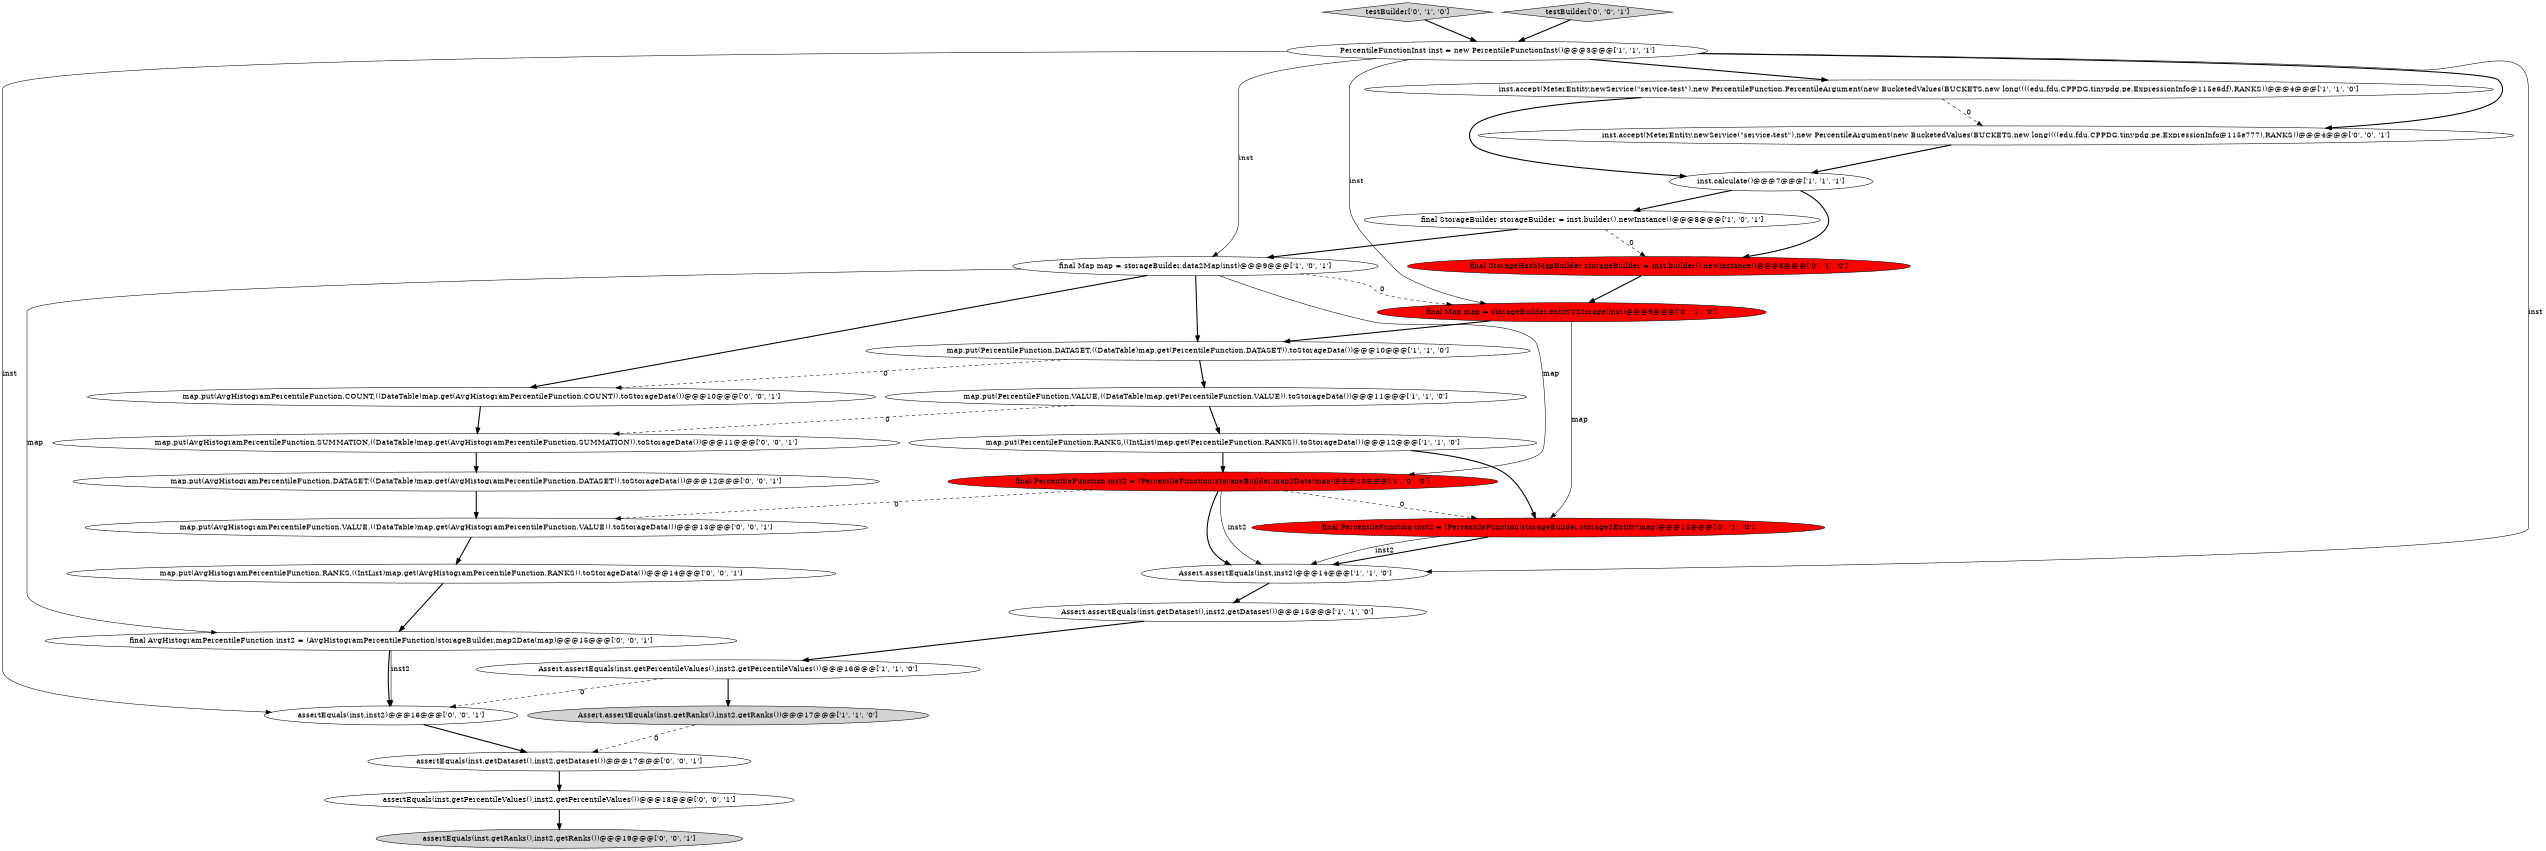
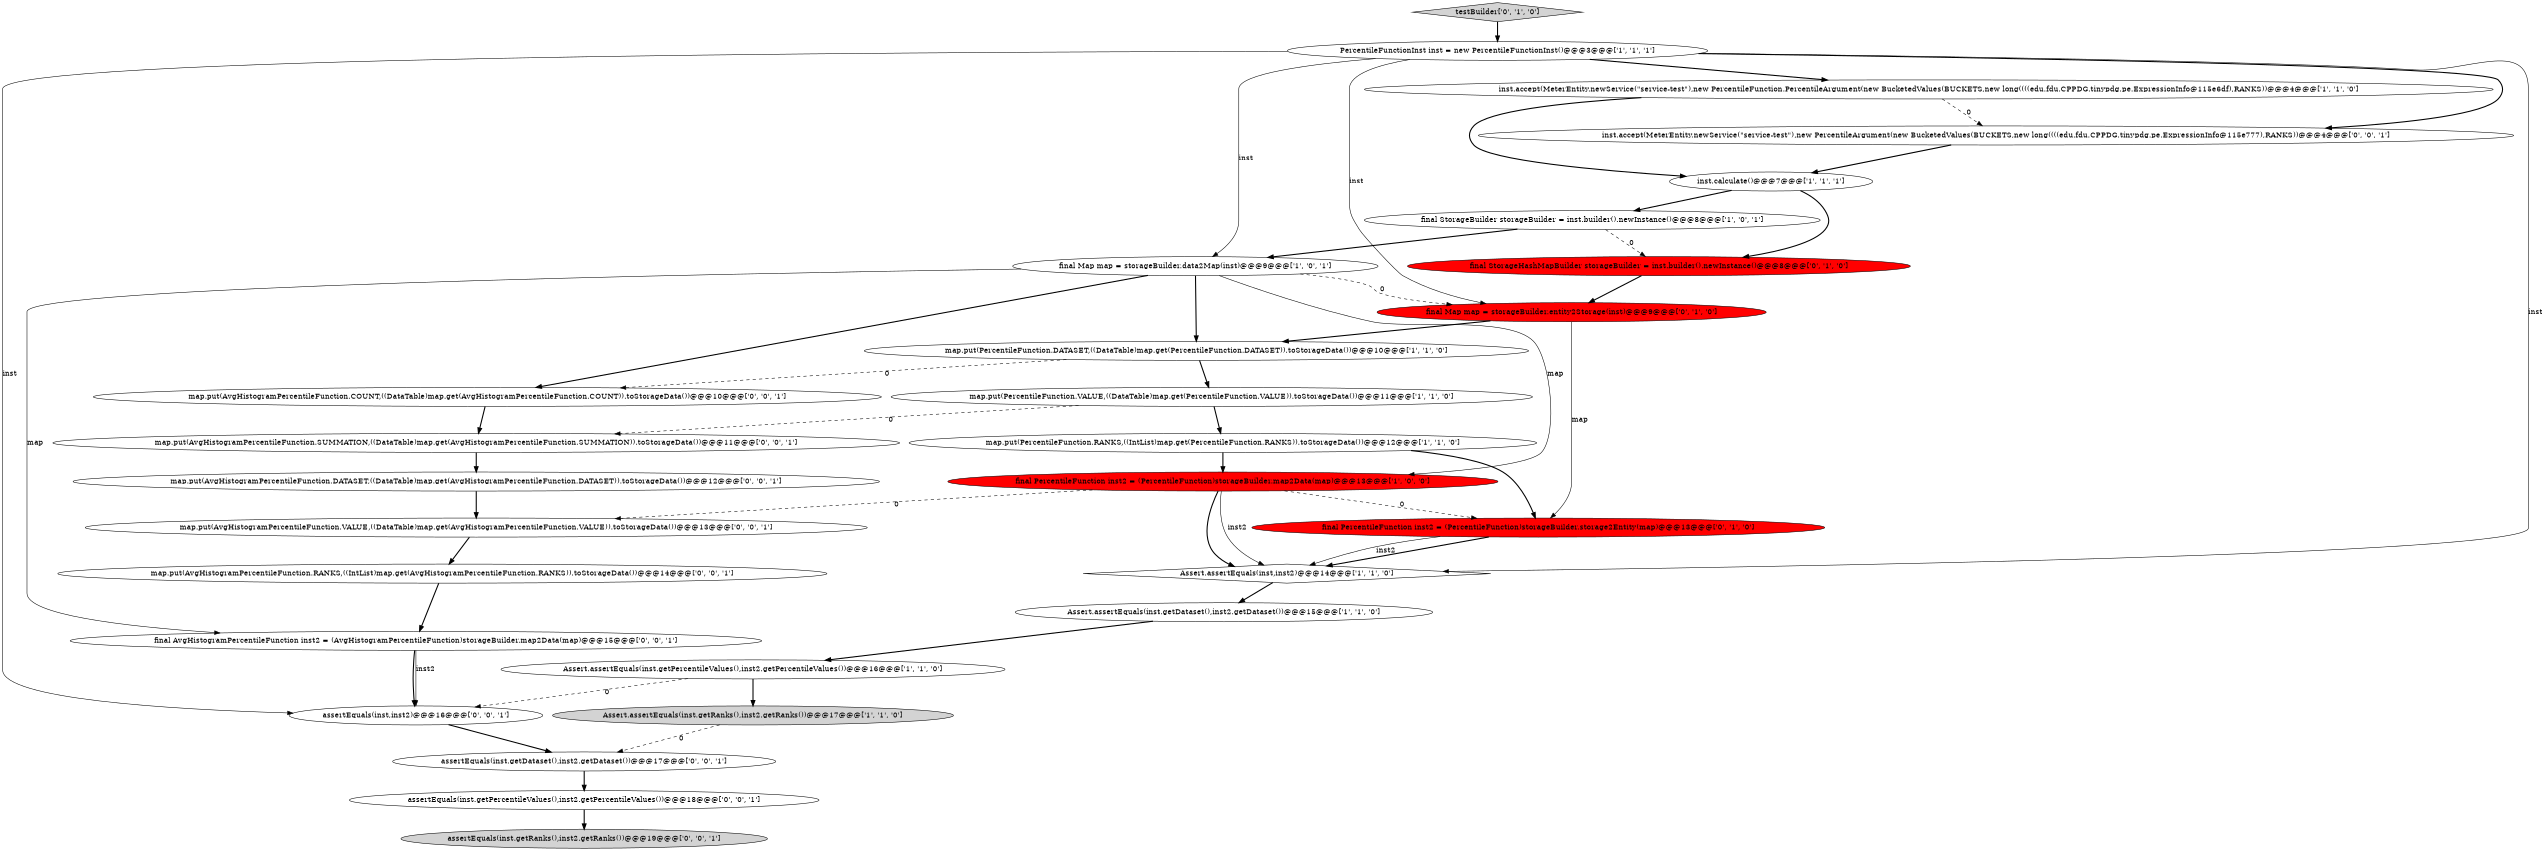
(1588, 12) -> none
(1285, 574) -> (1287, 574)
